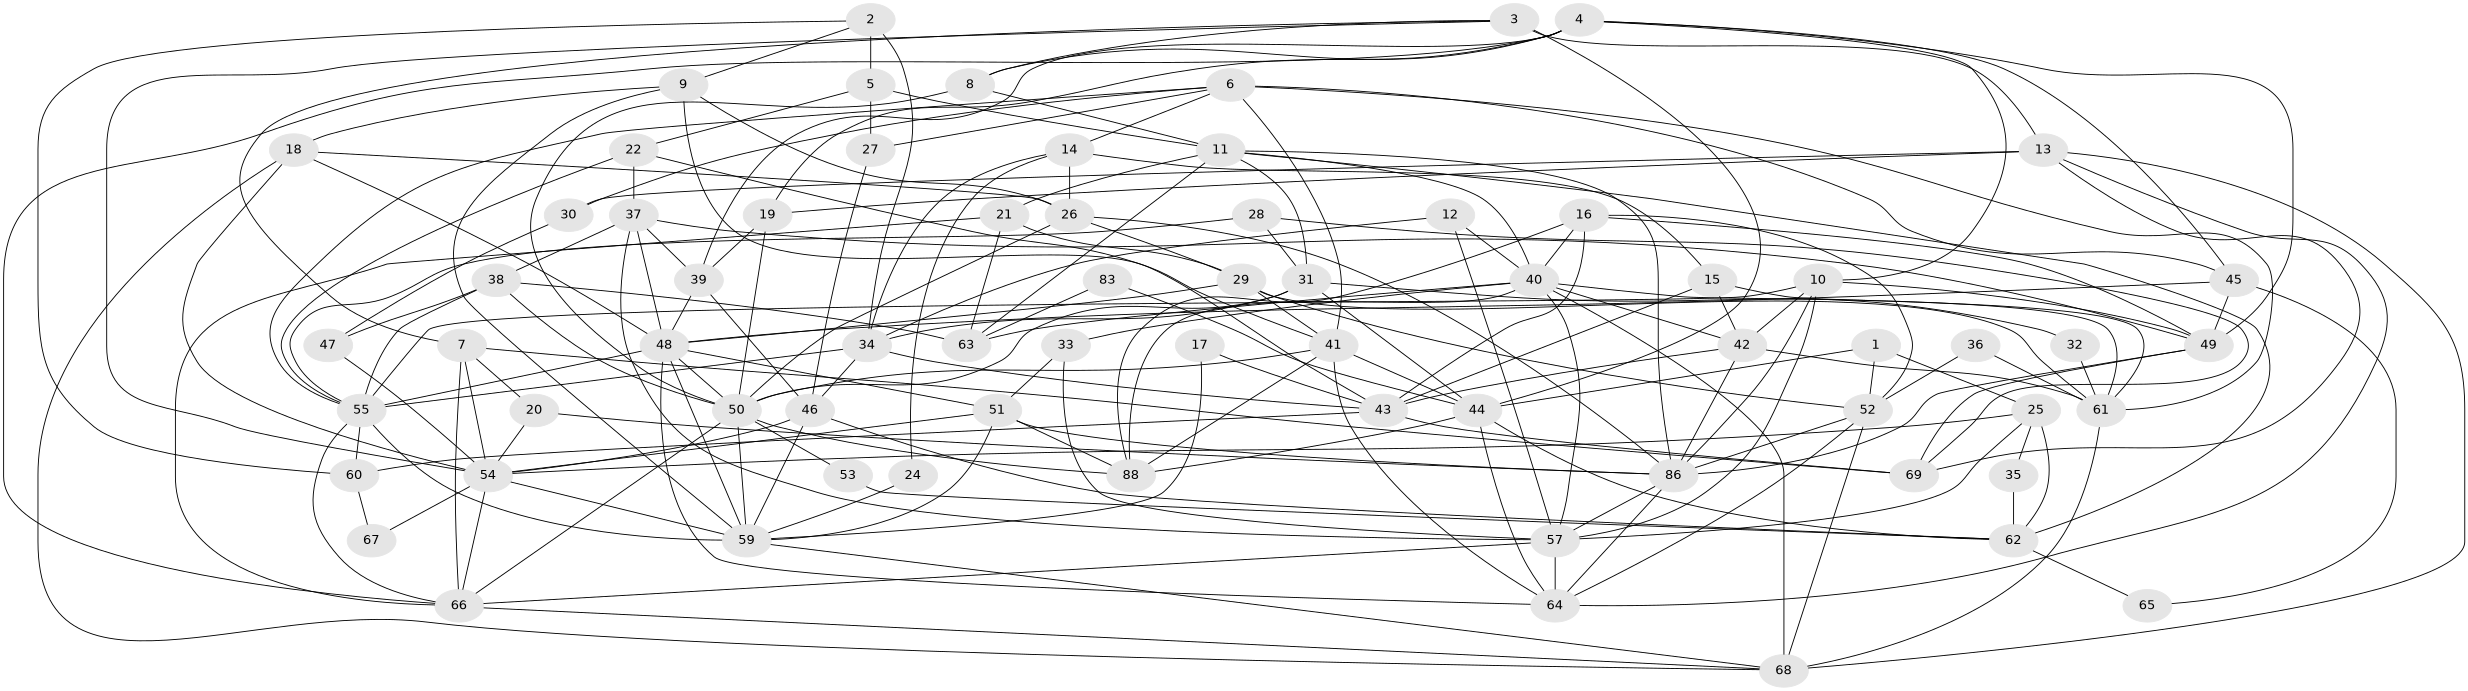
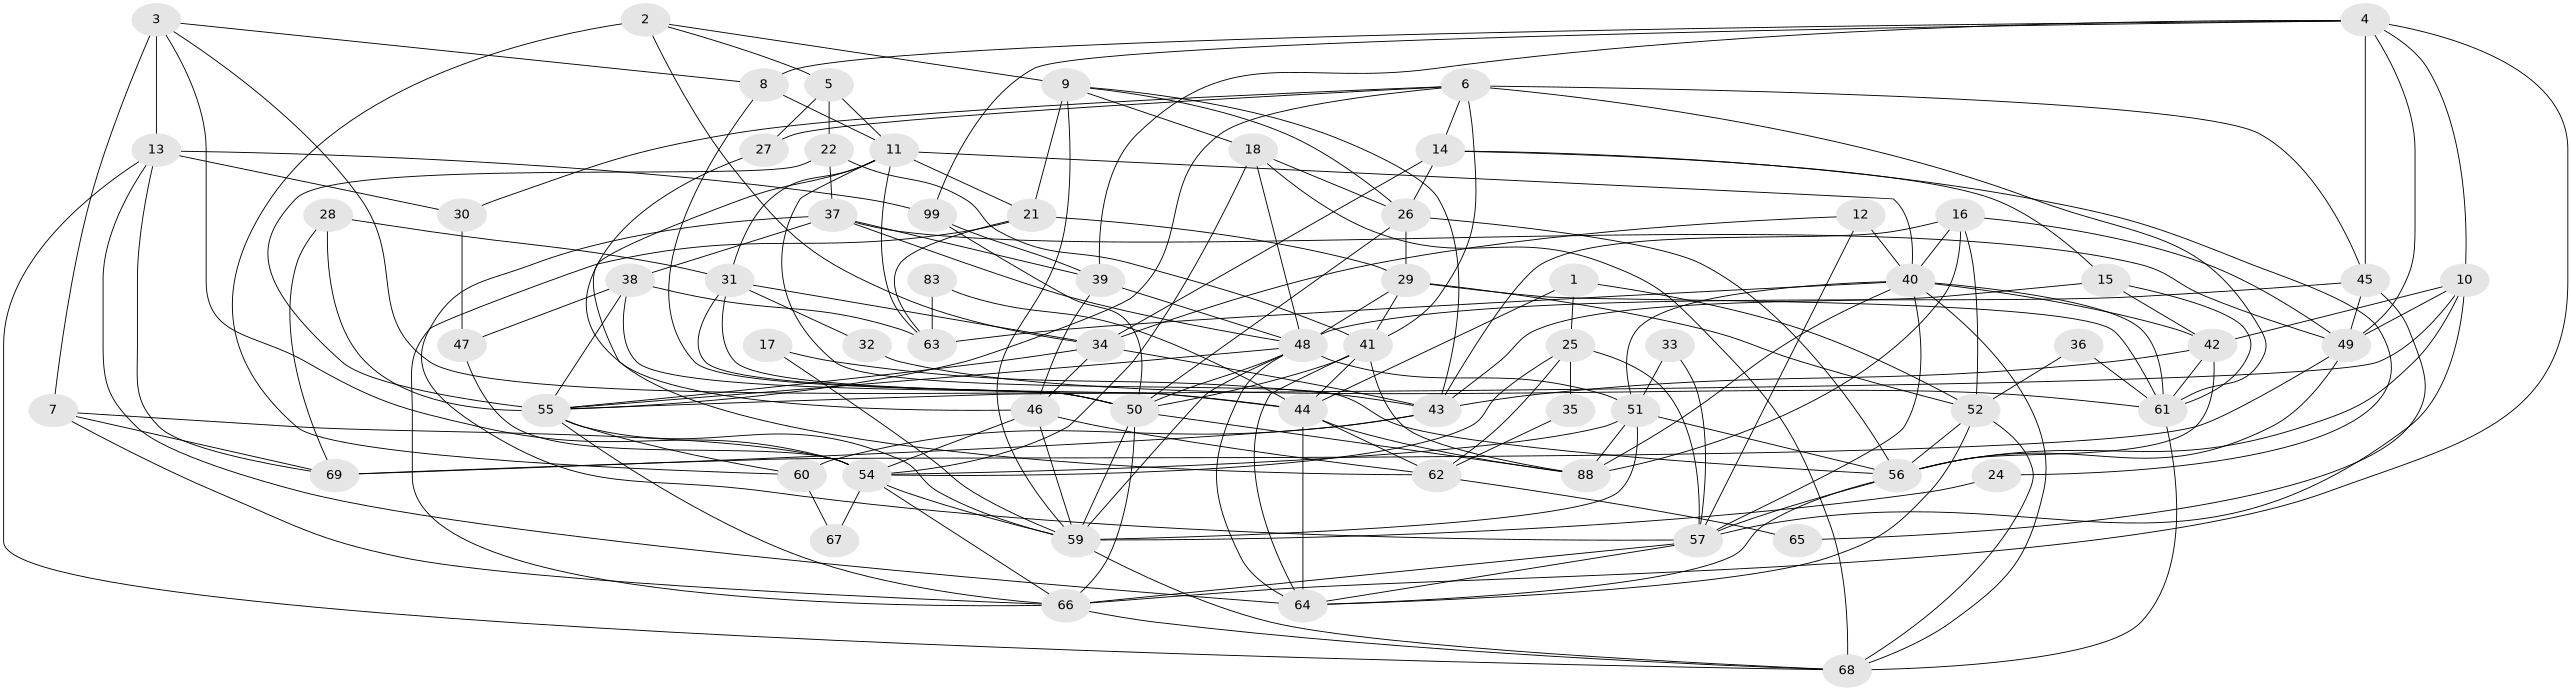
none -> (1049, 150)
(768, 215) -> (932, 215)
(1299, 306) -> (1662, 314)
(534, 410) -> none
(848, 476) -> none
(1674, 476) -> (1897, 476)
